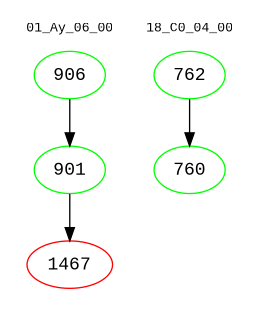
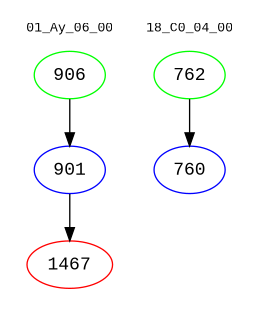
(70, 170) -> (70, 170)
(190, 170) -> (190, 170)
